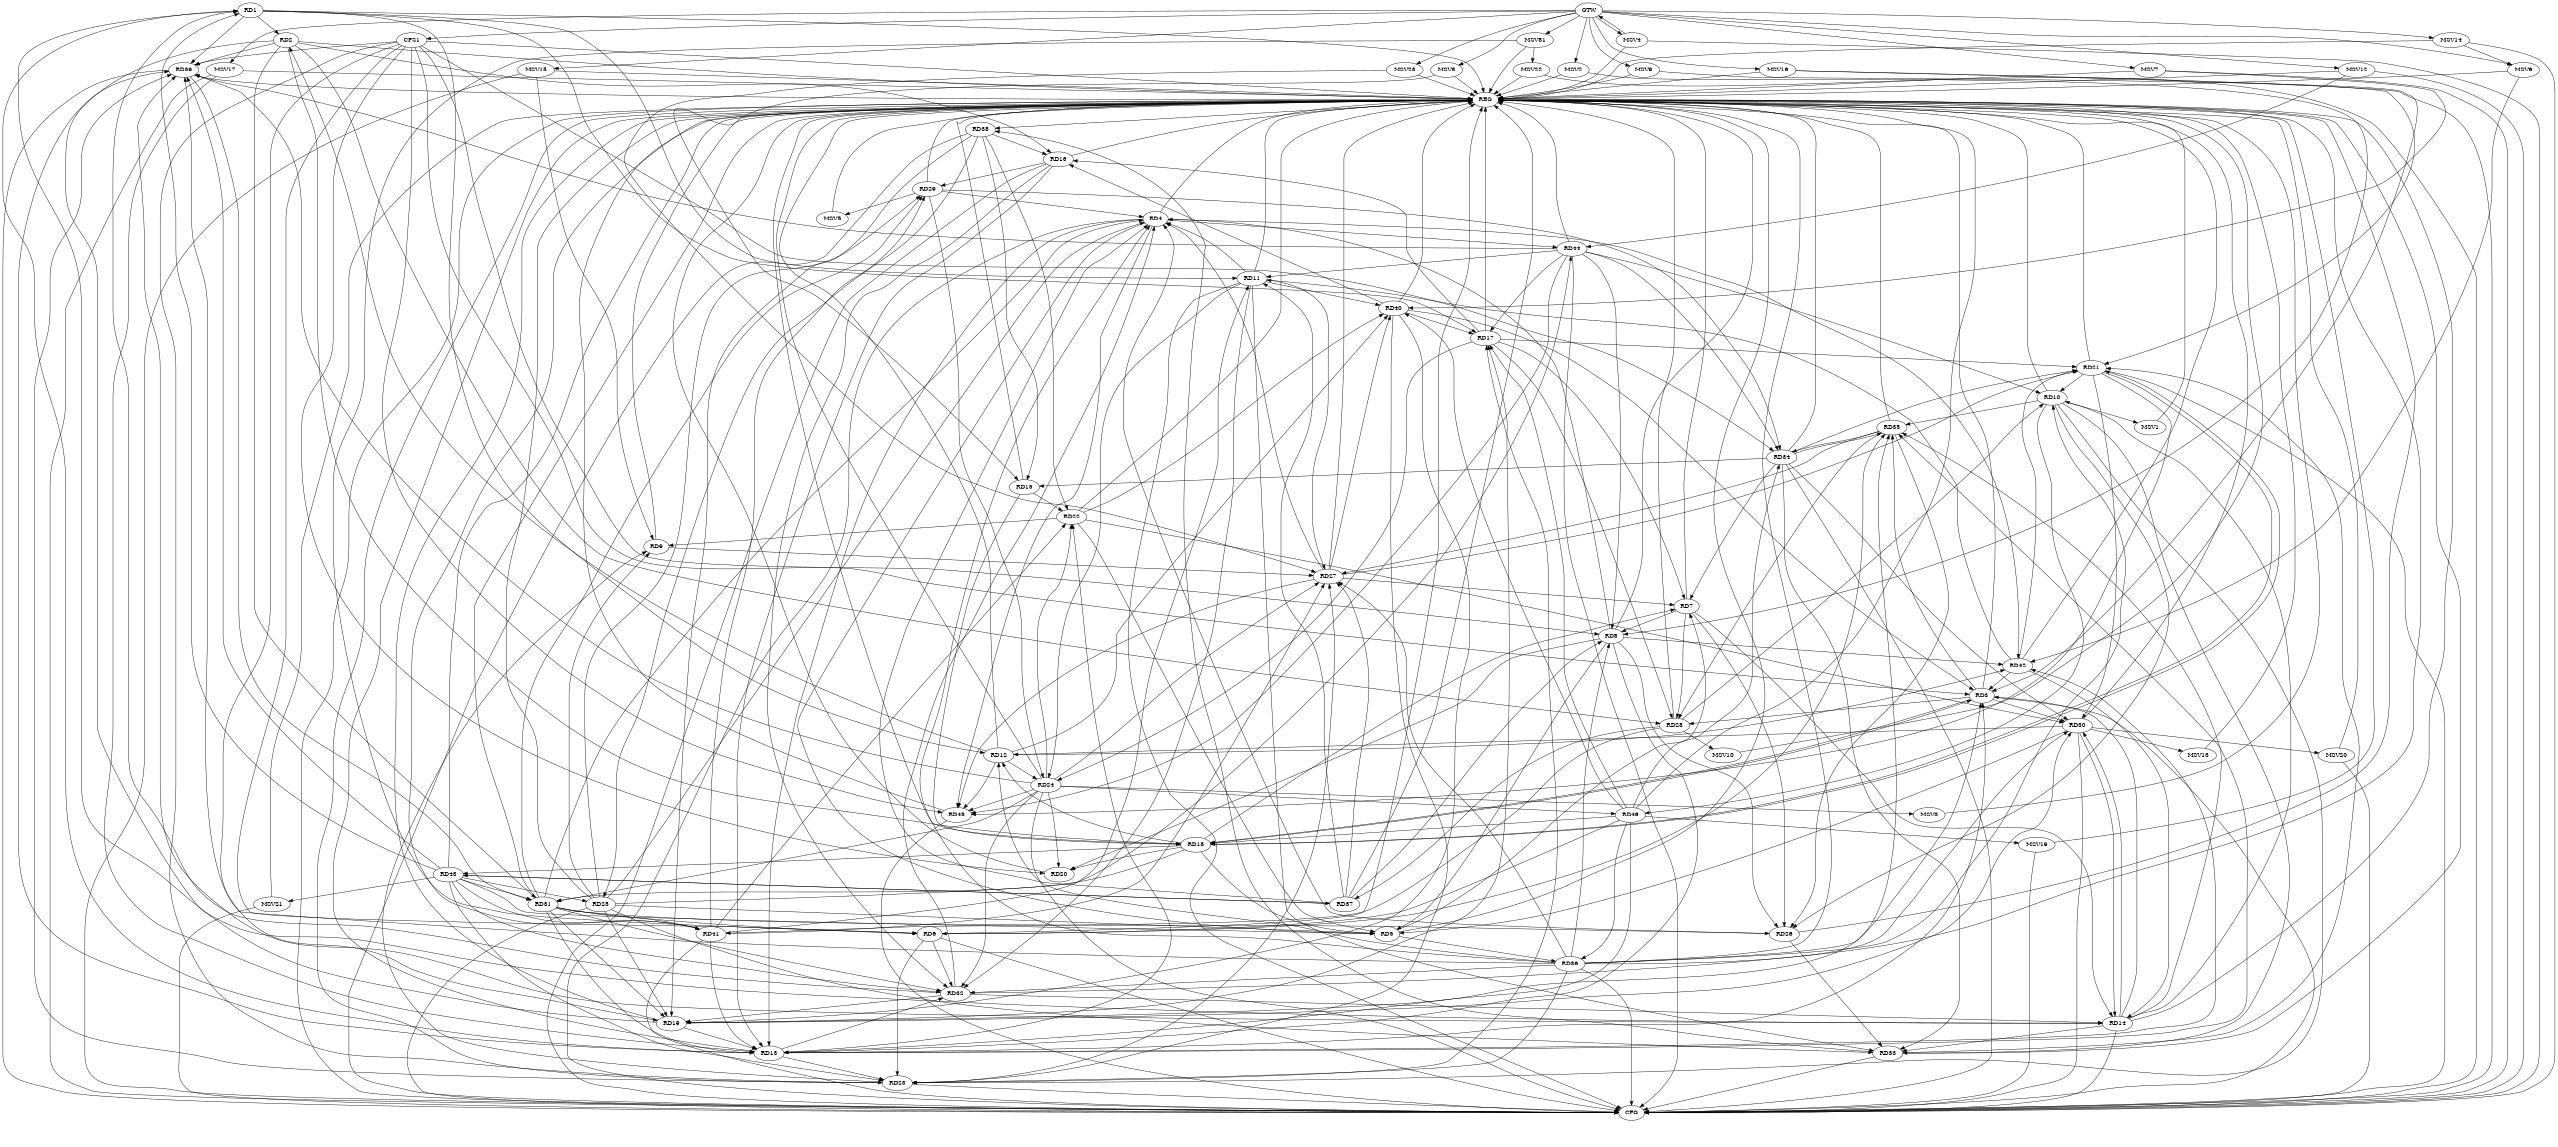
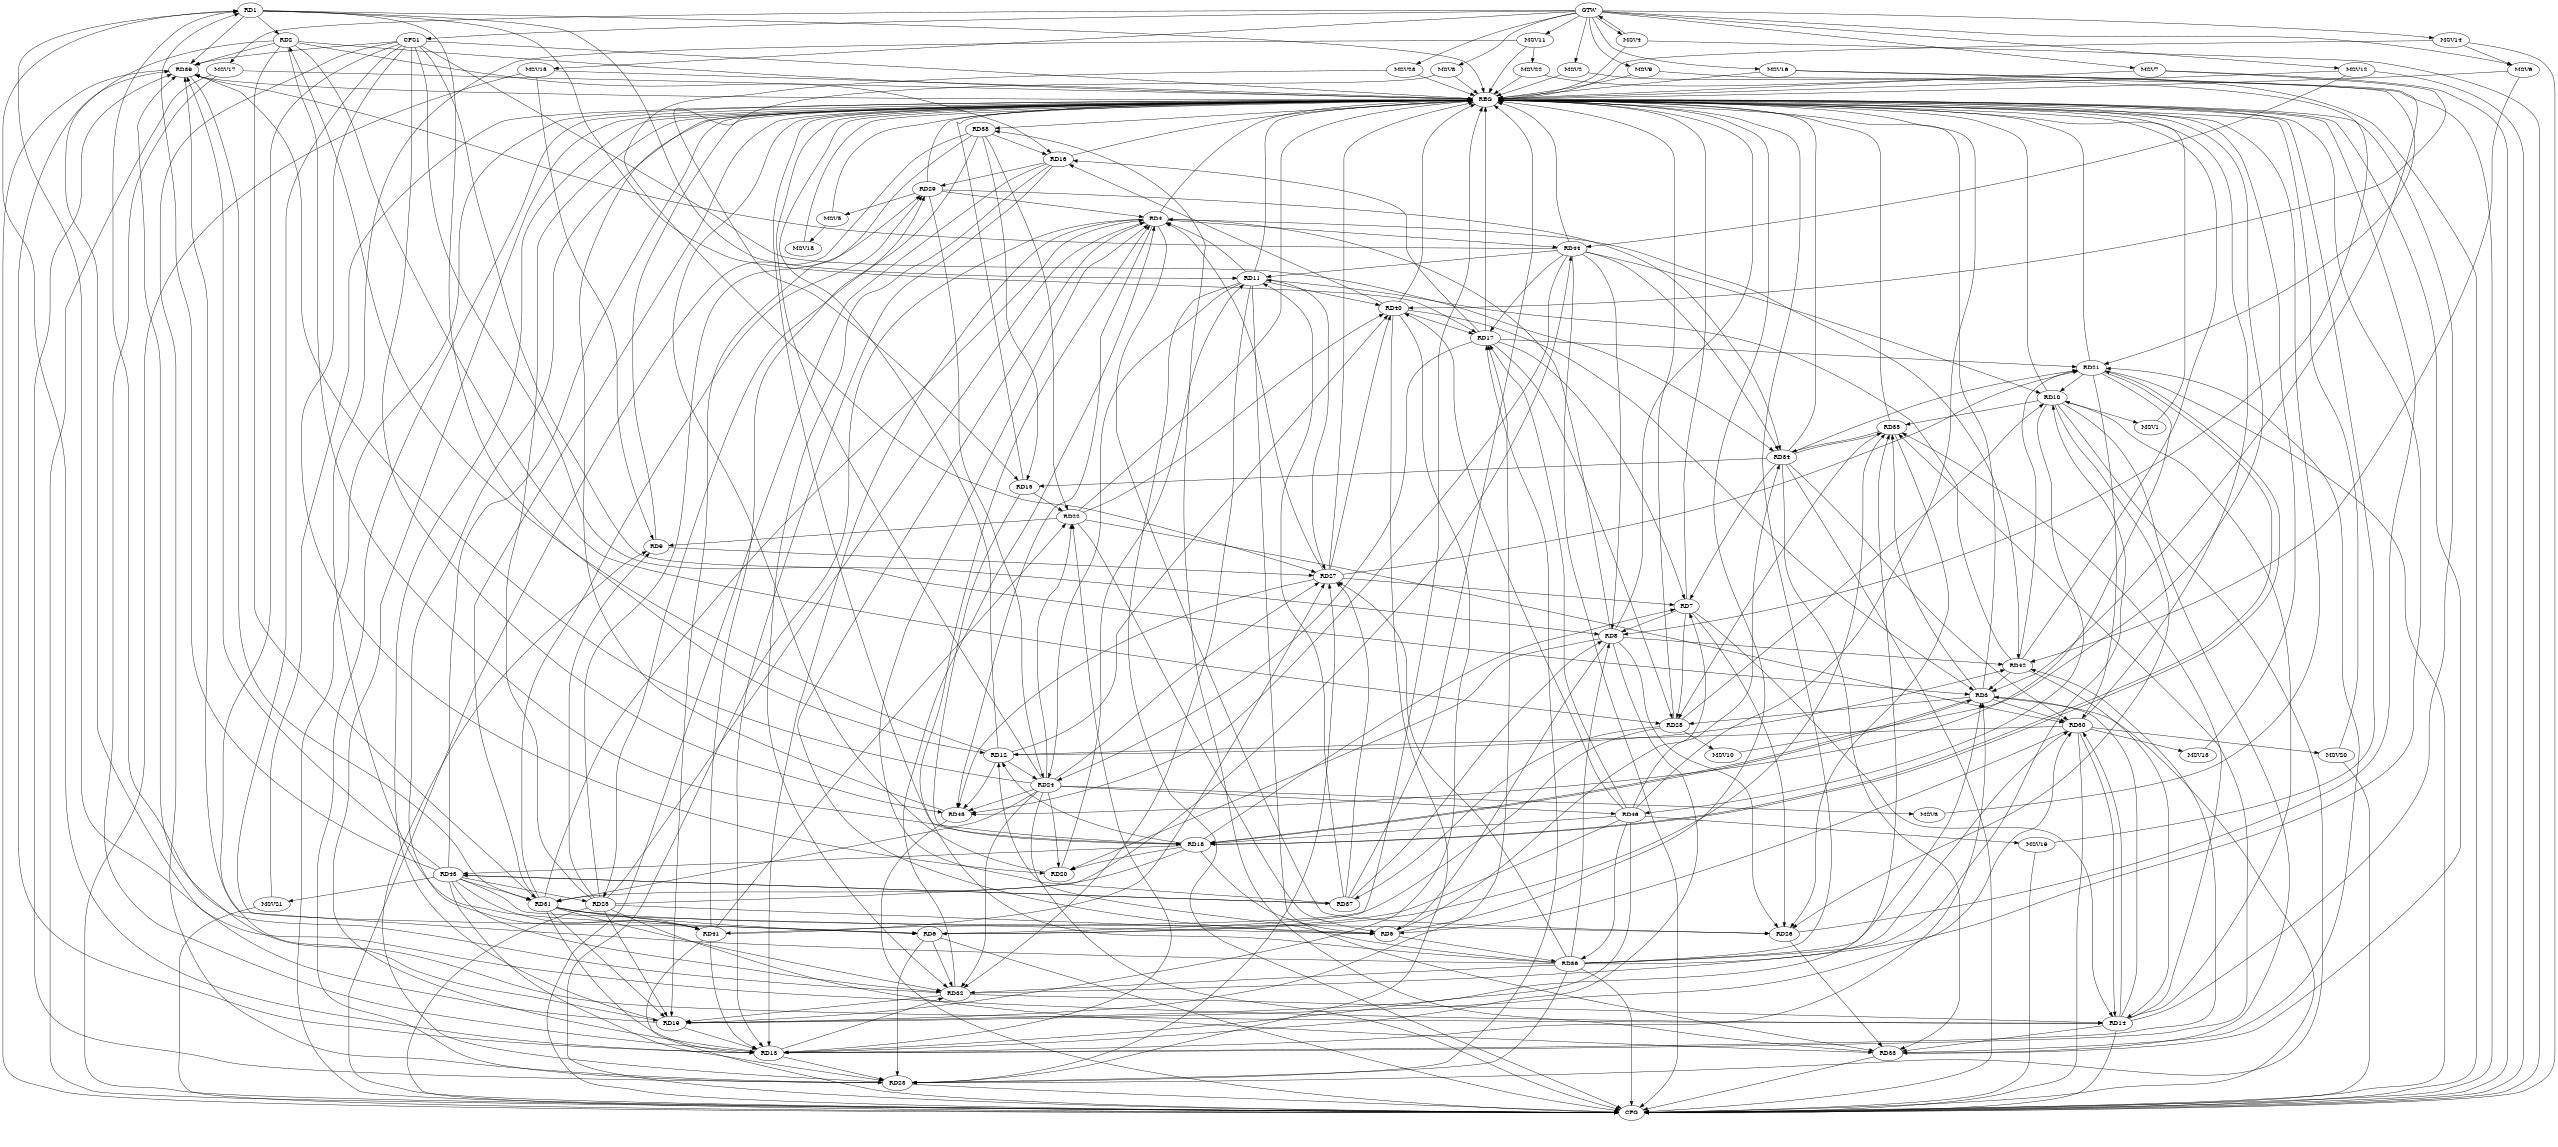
(1535, 40) -> (1535, 40)
none -> (803, 249)
(1617, 515) -> none
(1135, 764) -> (1128, 554)
(1263, 779) -> (1256, 779)
